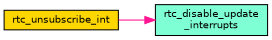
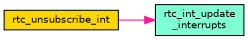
(211, 20) -> (200, 20)
